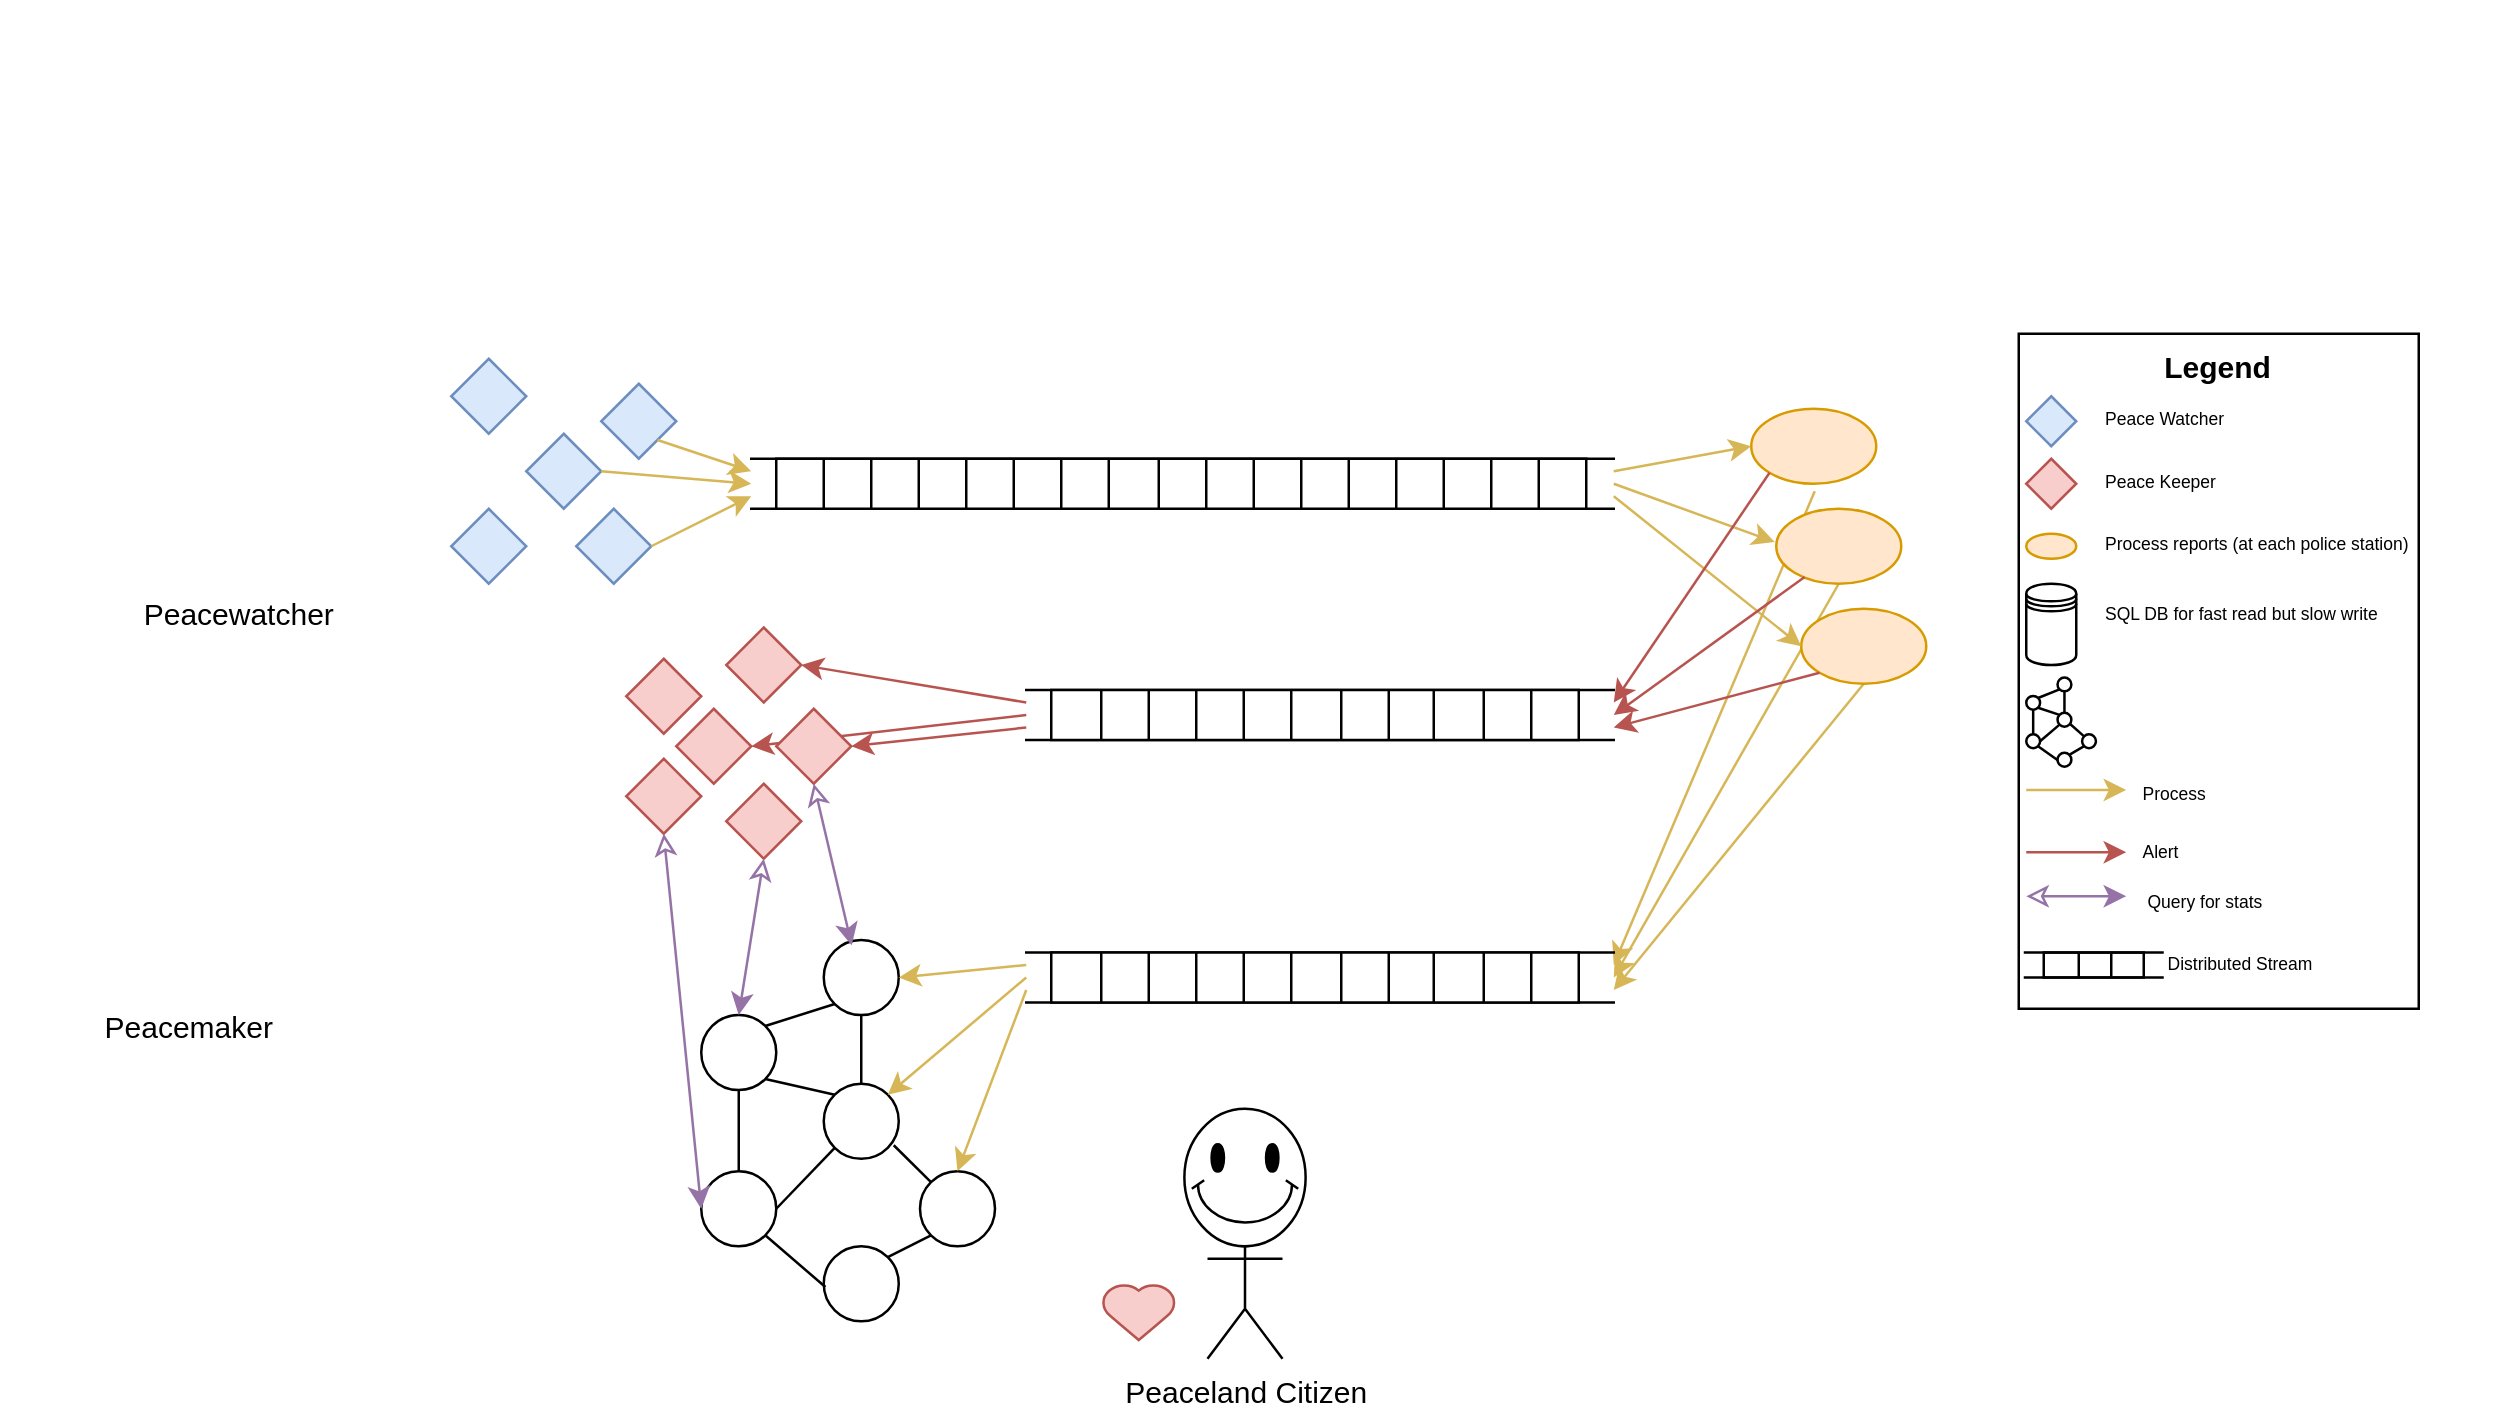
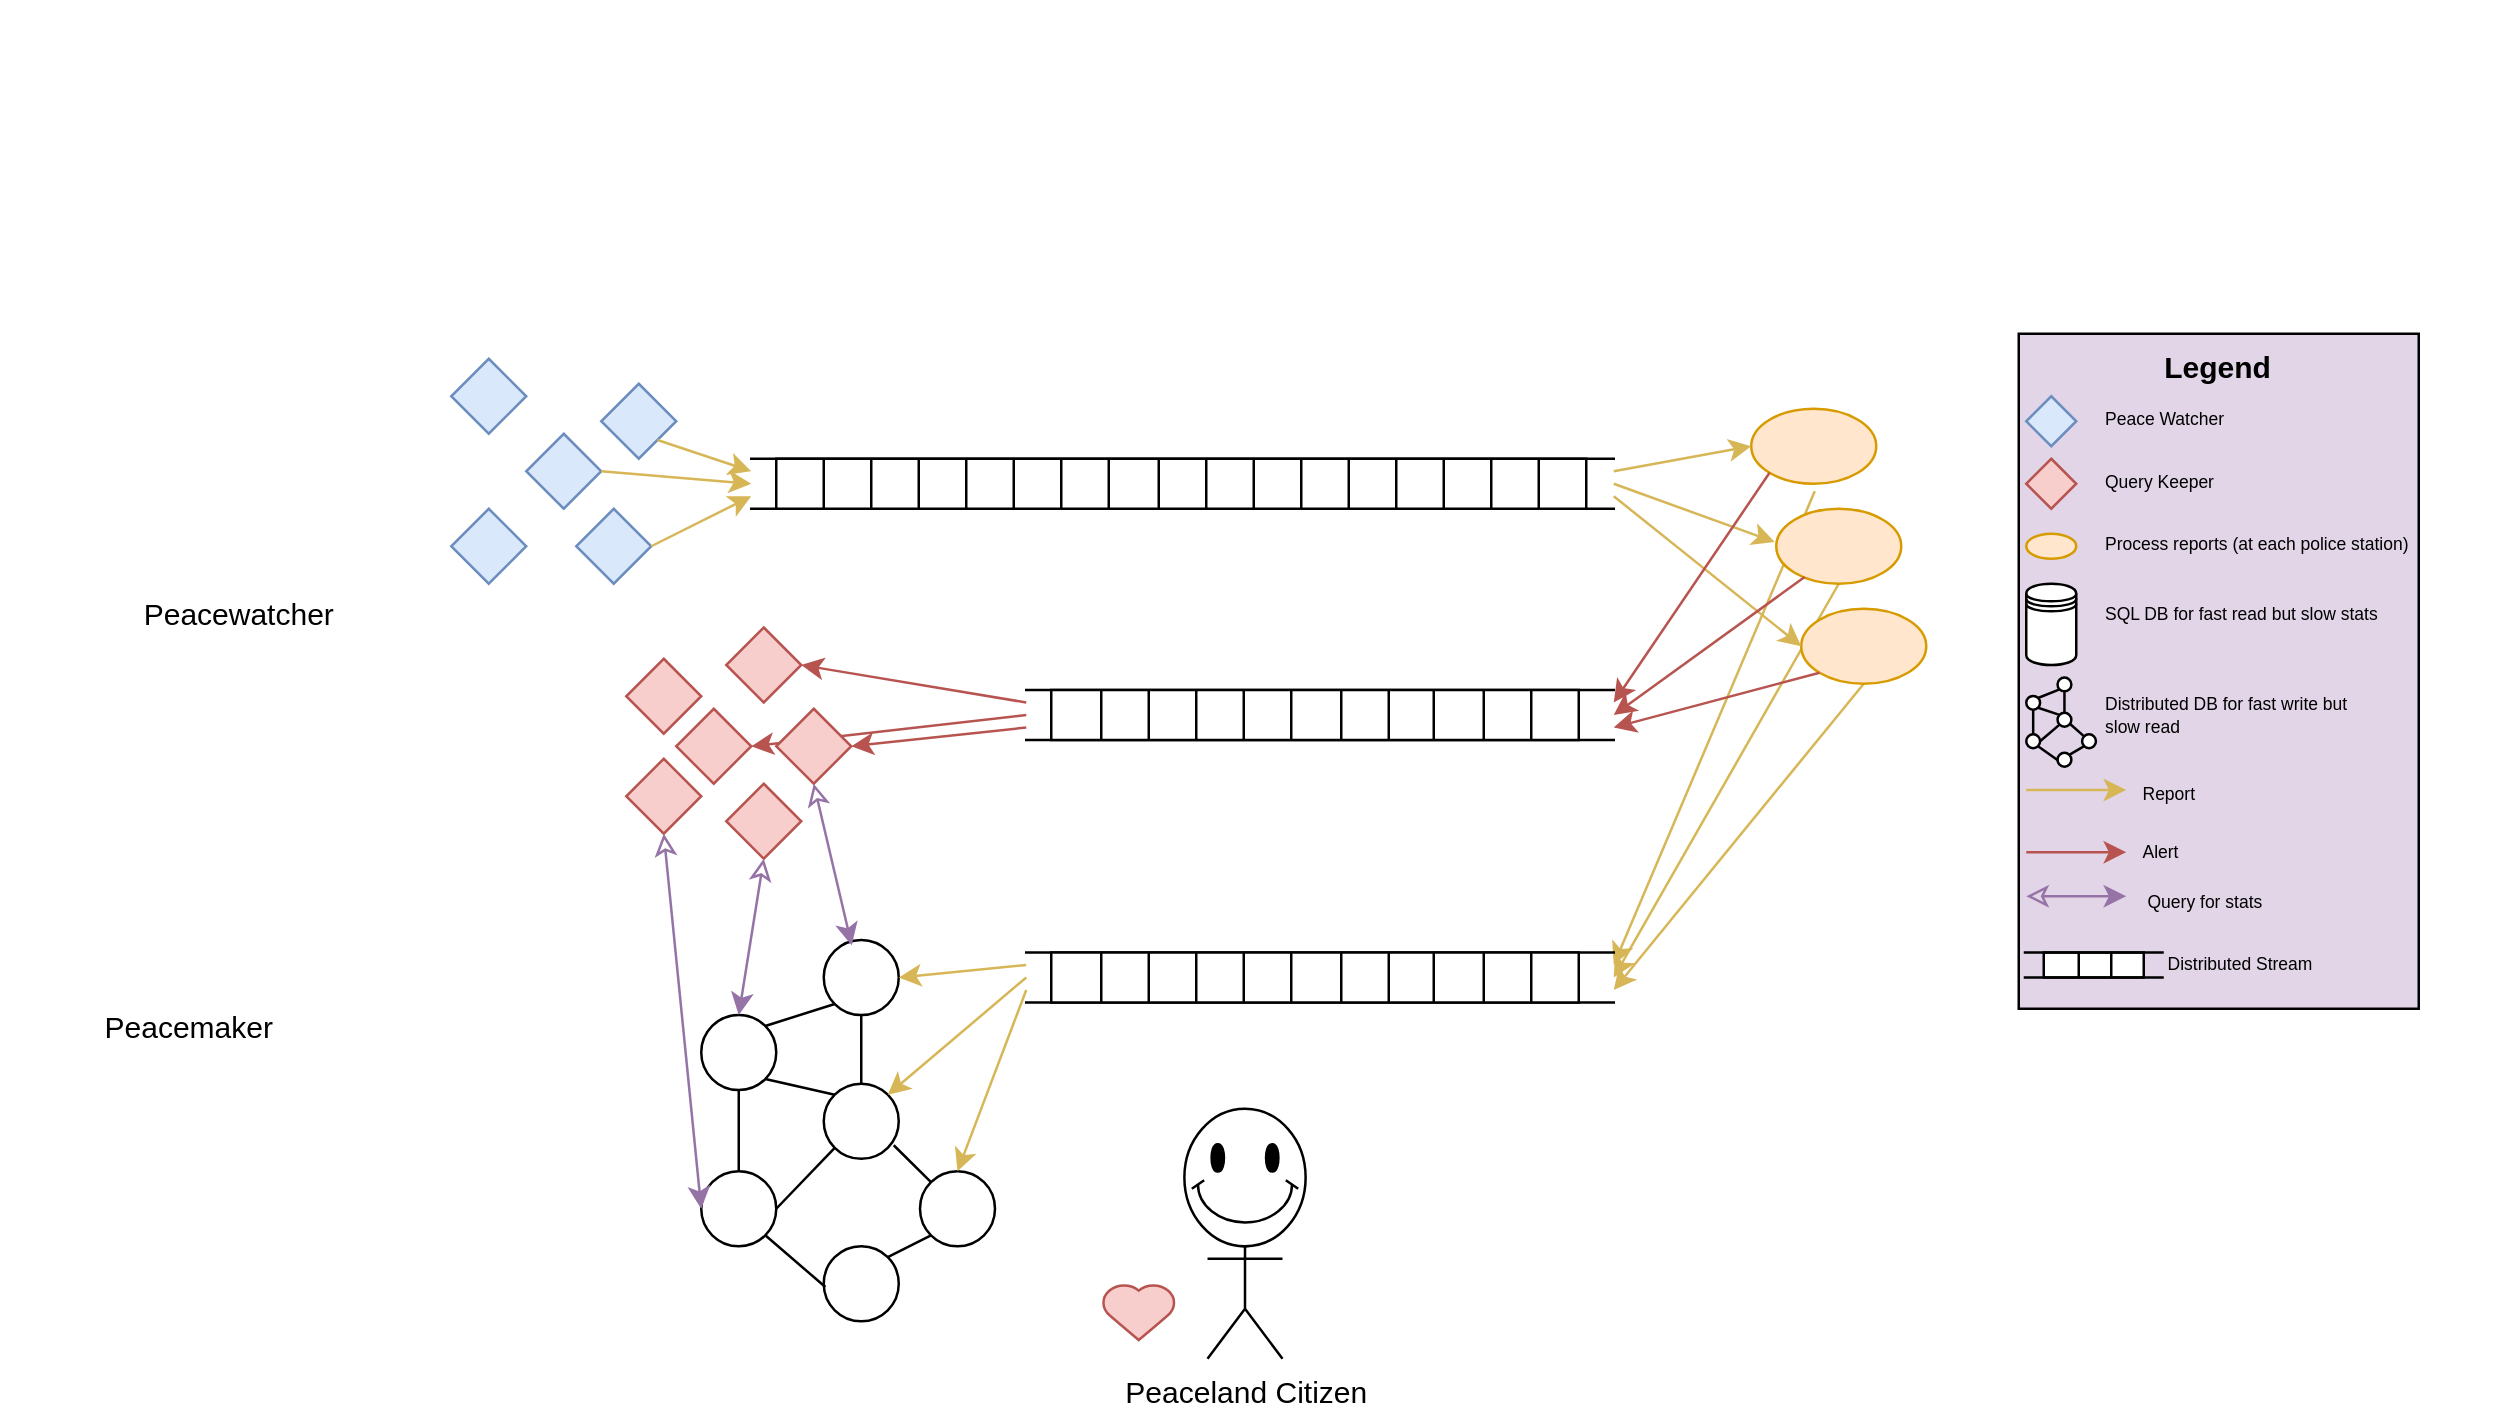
(2163, 484) -> (2163, 484)
(2257, 616) -> (2260, 616)
(2219, 671) -> (2219, 671)
none -> (2239, 715)
(2178, 796) -> (2173, 796)
